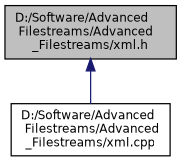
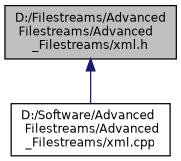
(91, 32) -> (91, 32)
